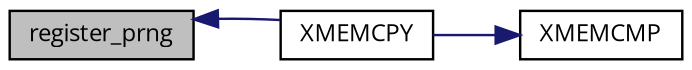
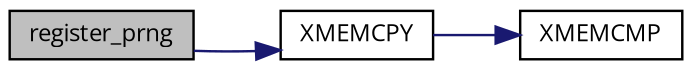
(249, 19) -> (225, 51)
